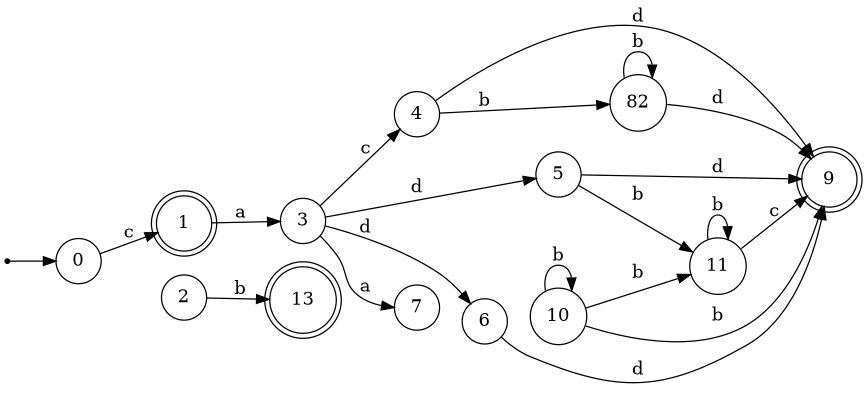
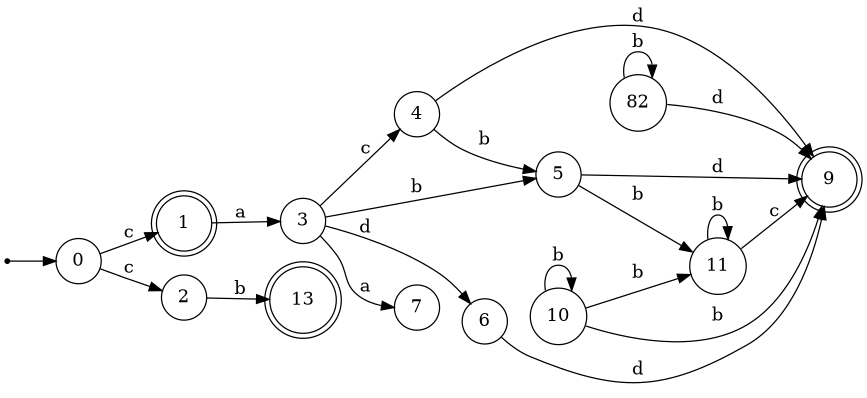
(518, 109) -> (476, 155)
(417, 188) -> (417, 188)
none -> (125, 278)
